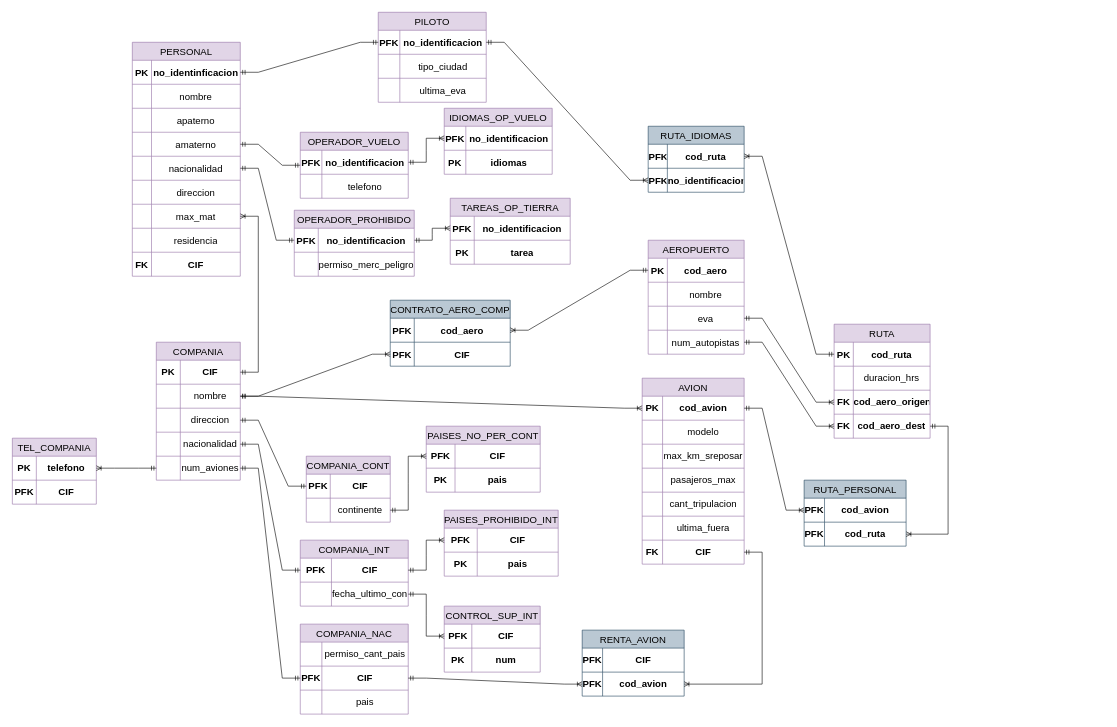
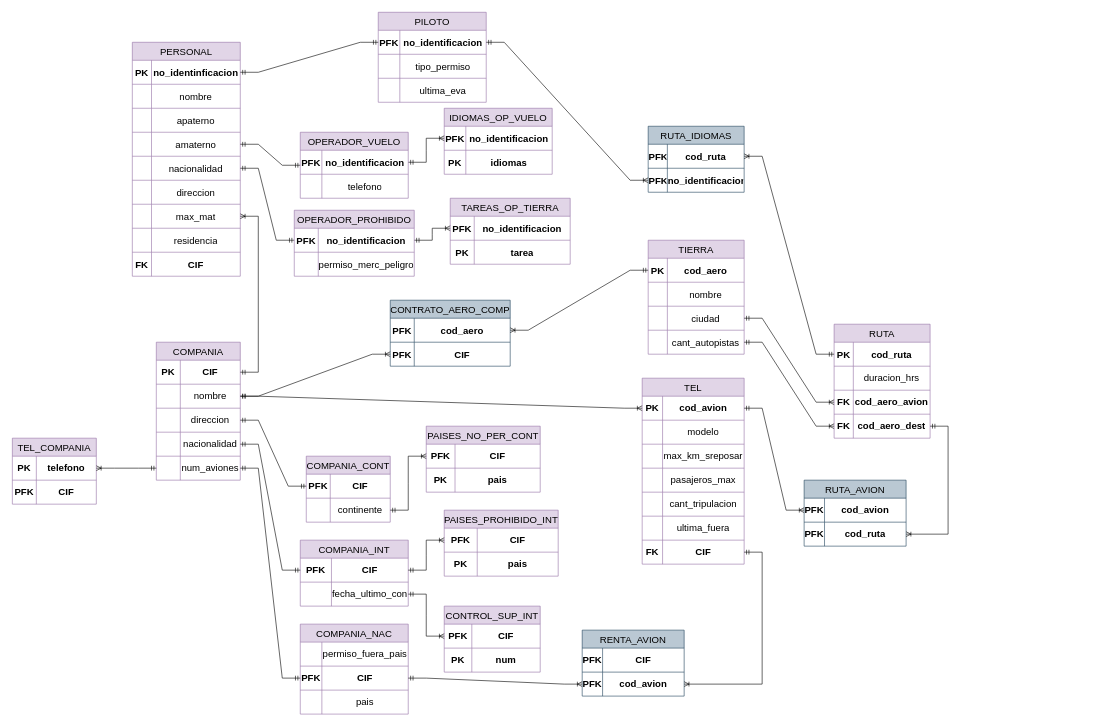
(443, 66) -> (443, 66)
(696, 250) -> (696, 250)
(706, 318) -> (706, 318)
(706, 342) -> (706, 342)
(693, 388) -> (693, 388)
(892, 402) -> (892, 402)
(855, 490) -> (855, 490)
(365, 654) -> (365, 654)
